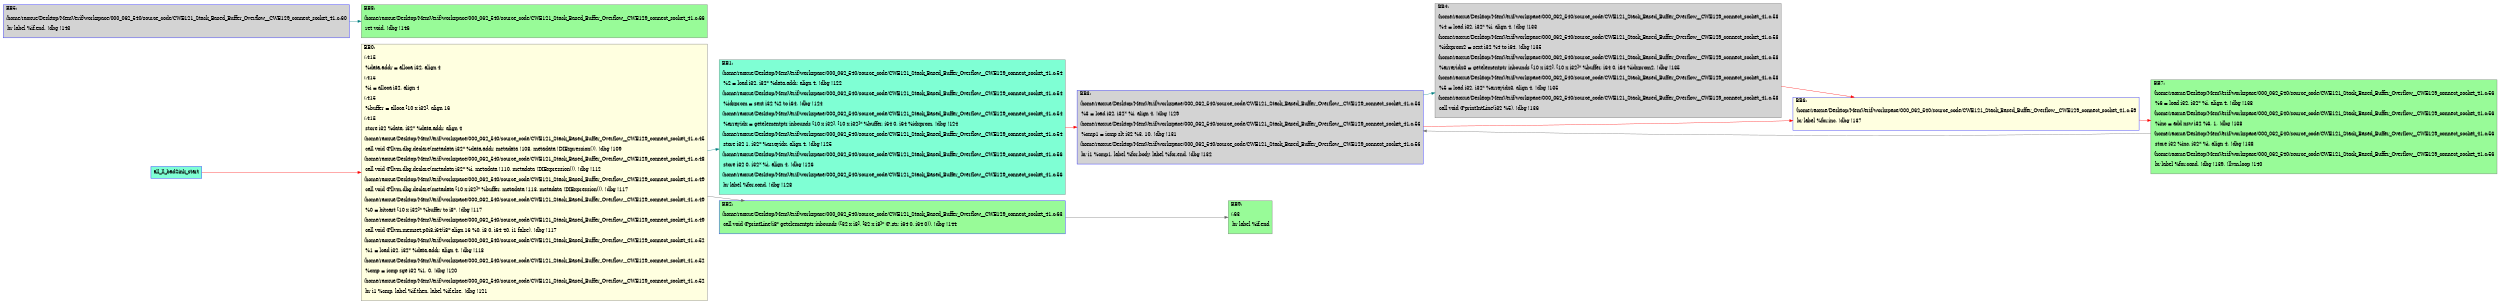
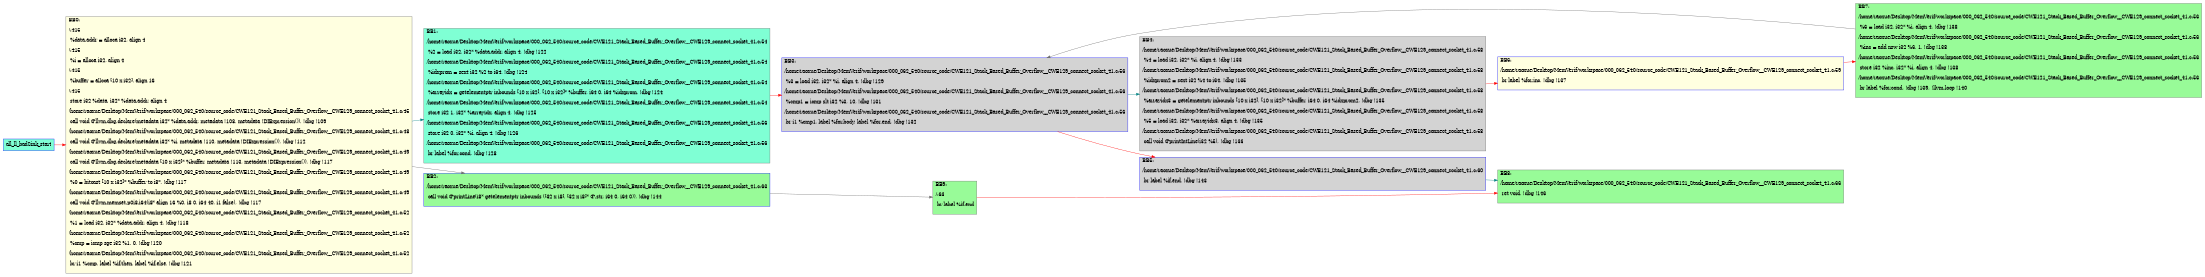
(1606, 124) -> (1104, 145)
none -> (1236, 197)
